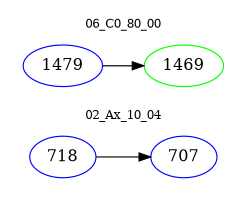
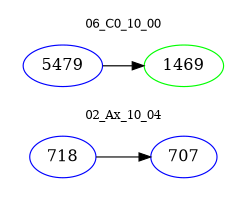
(123, 25) -> (123, 25)
(63, 66) -> (63, 66)
